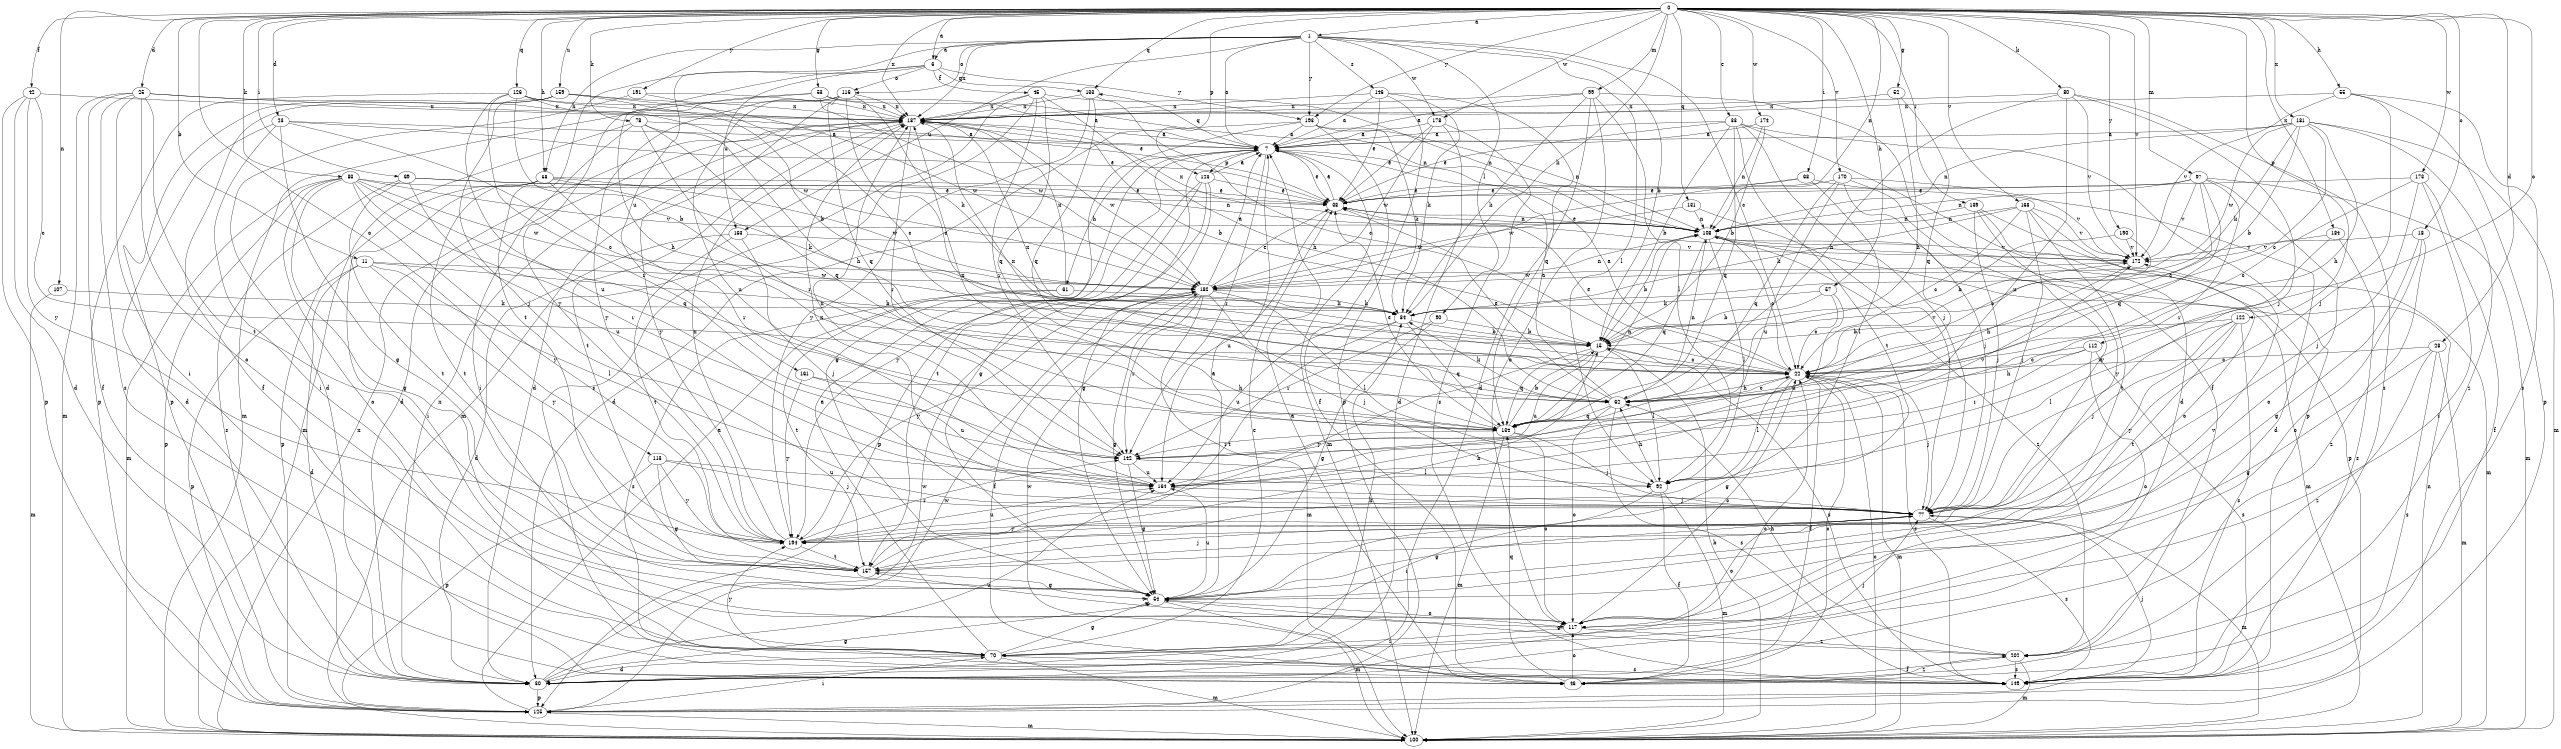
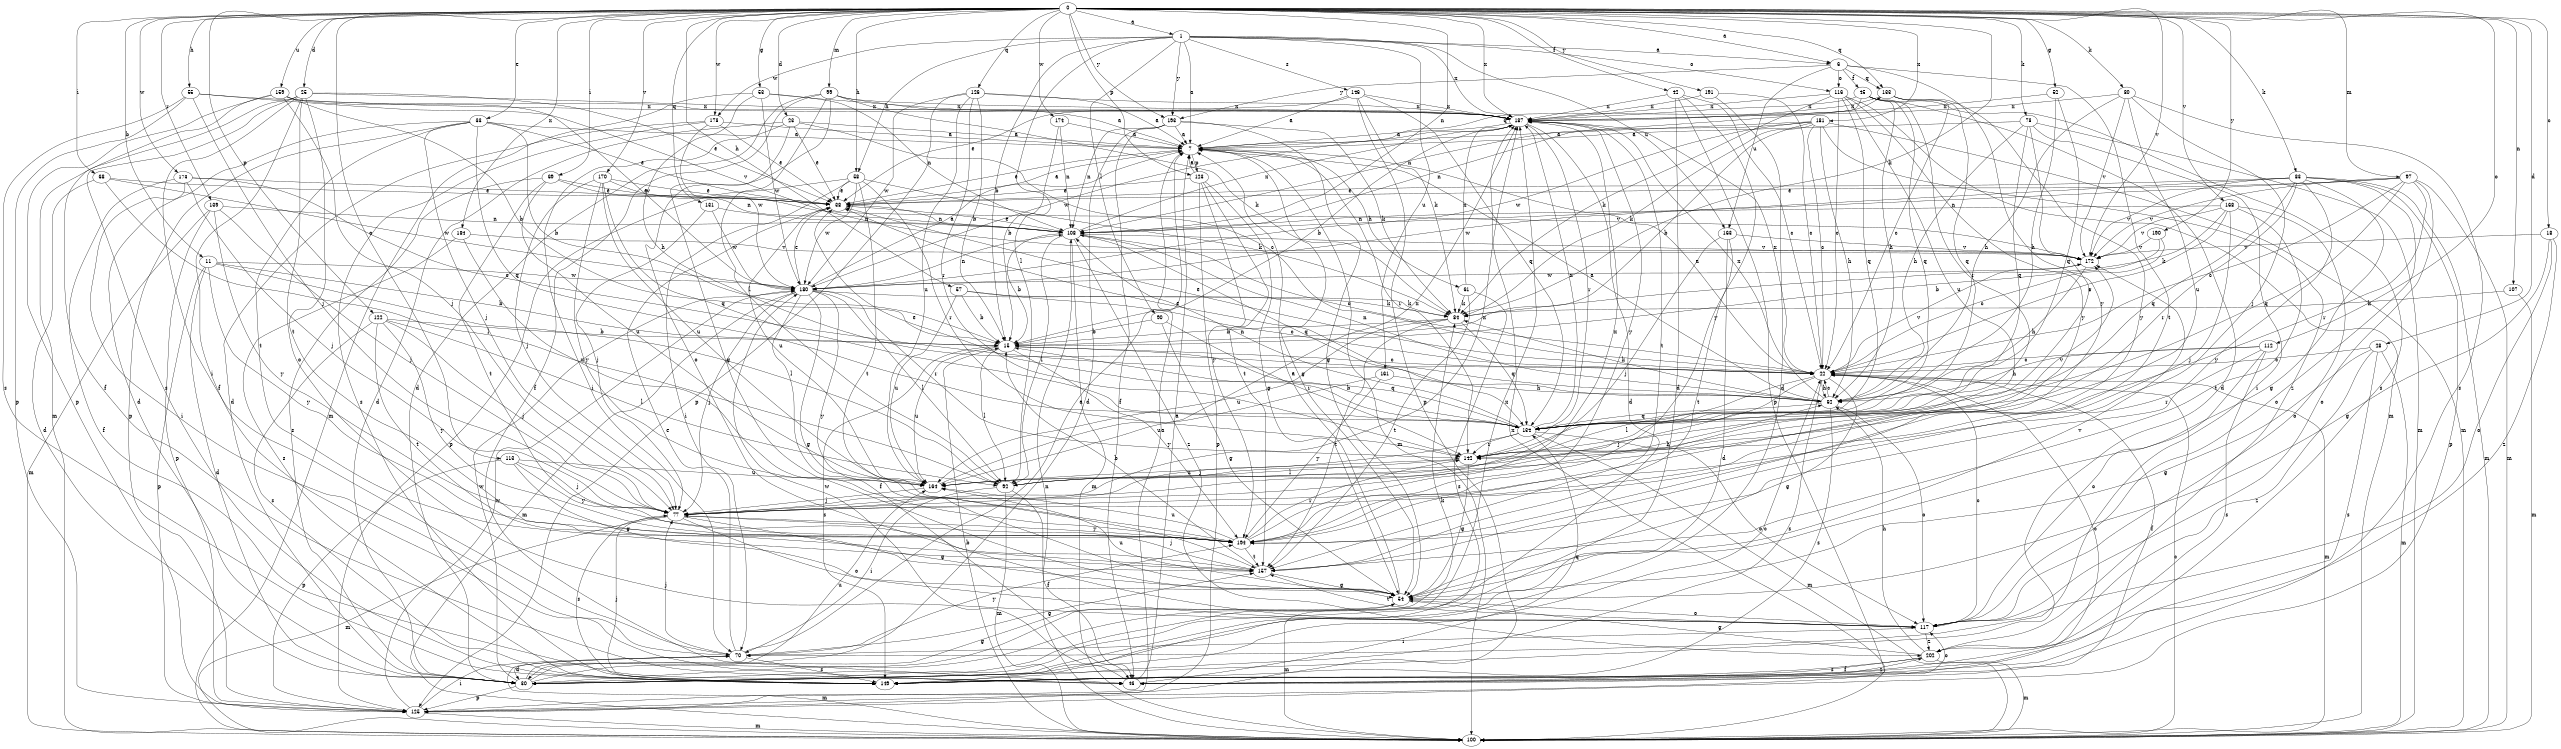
(1665, 81) -> none
(1073, 628) -> (1000, 623)
